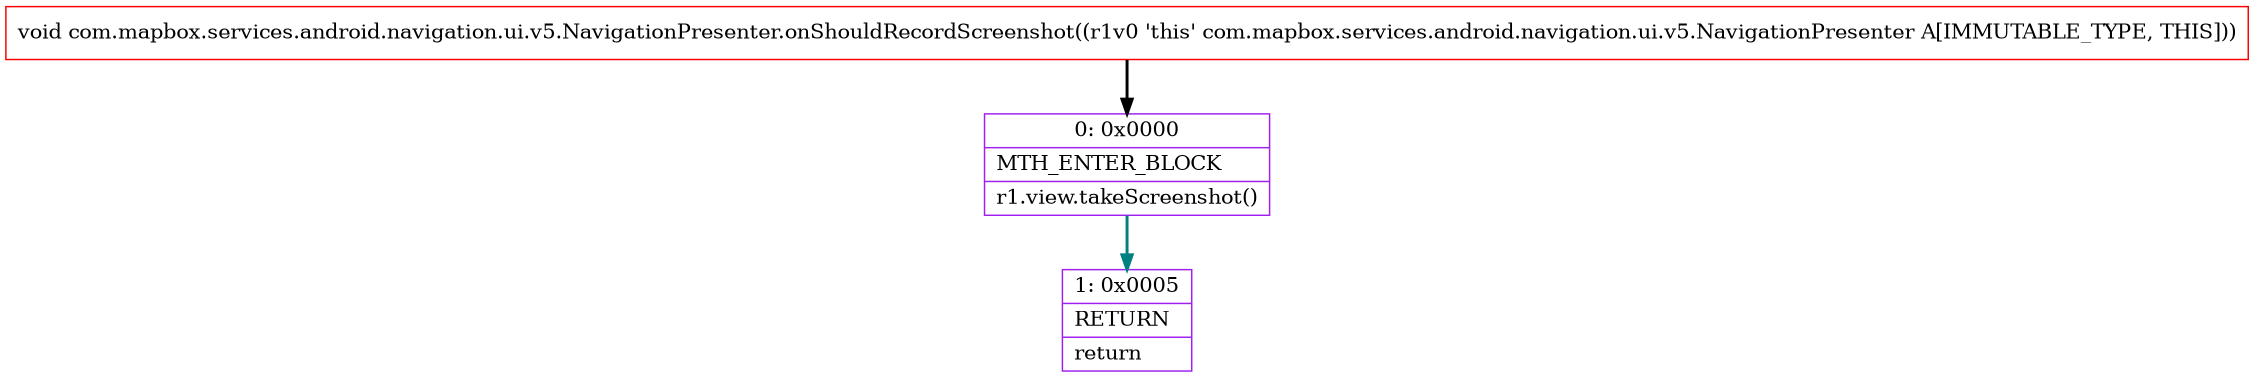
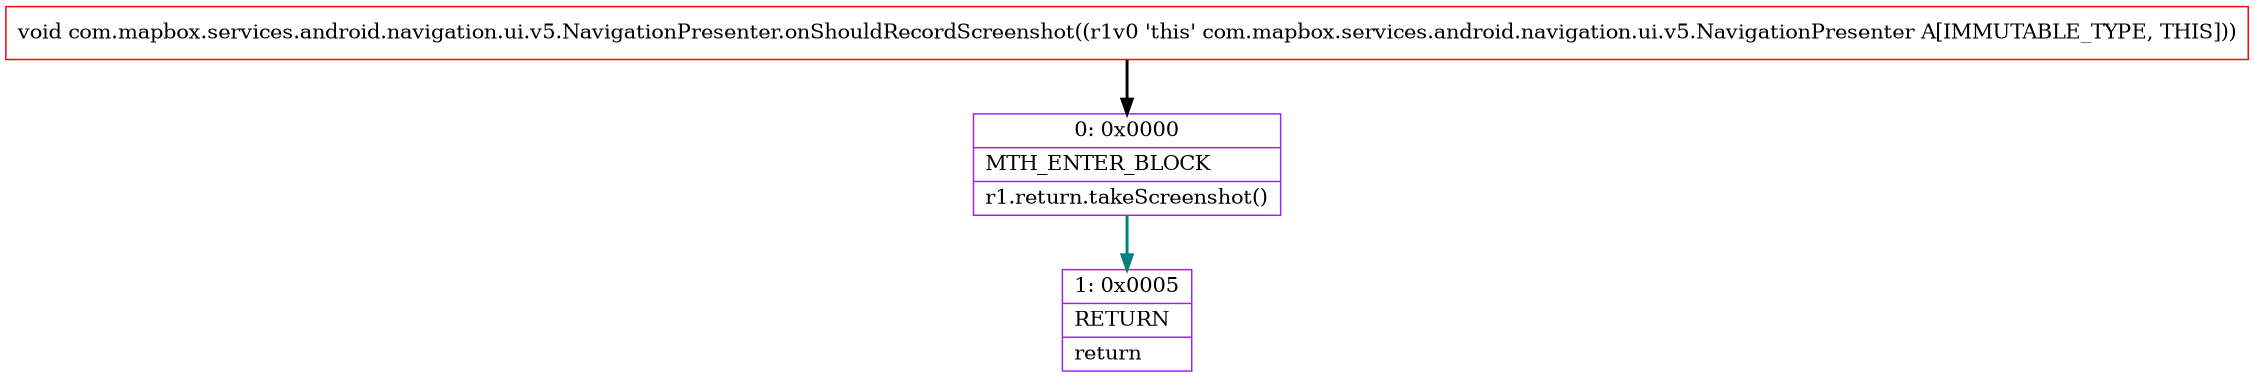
(1127, 198) -> (1127, 198)
